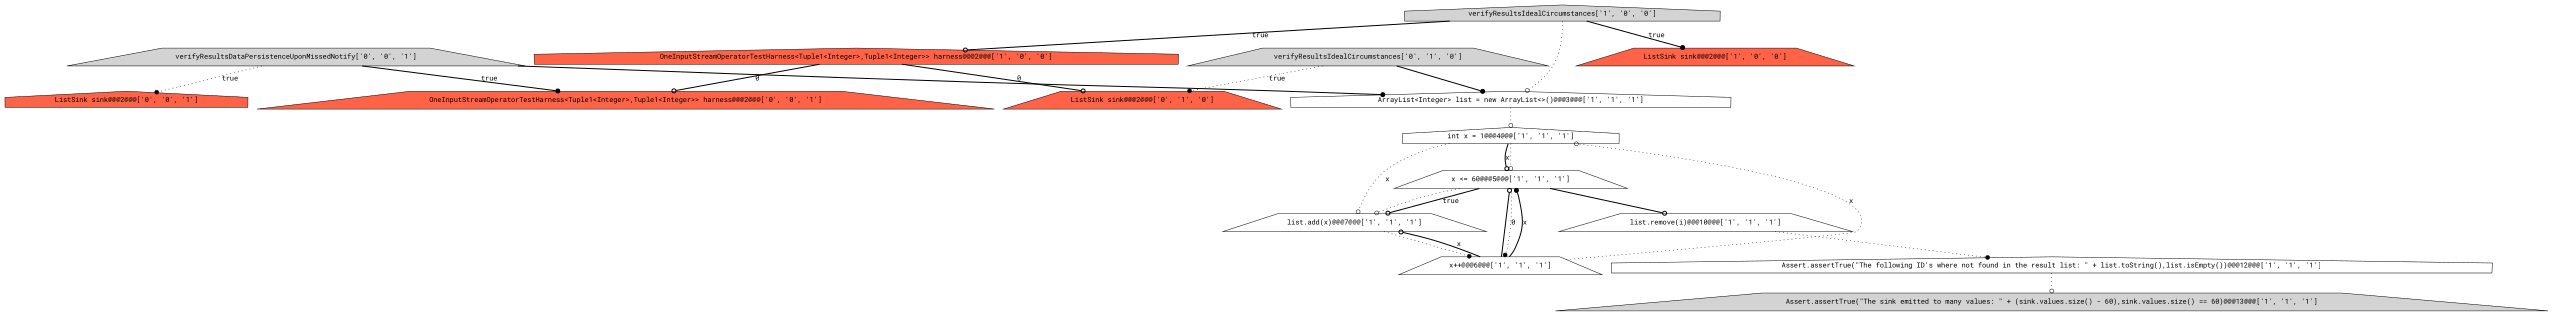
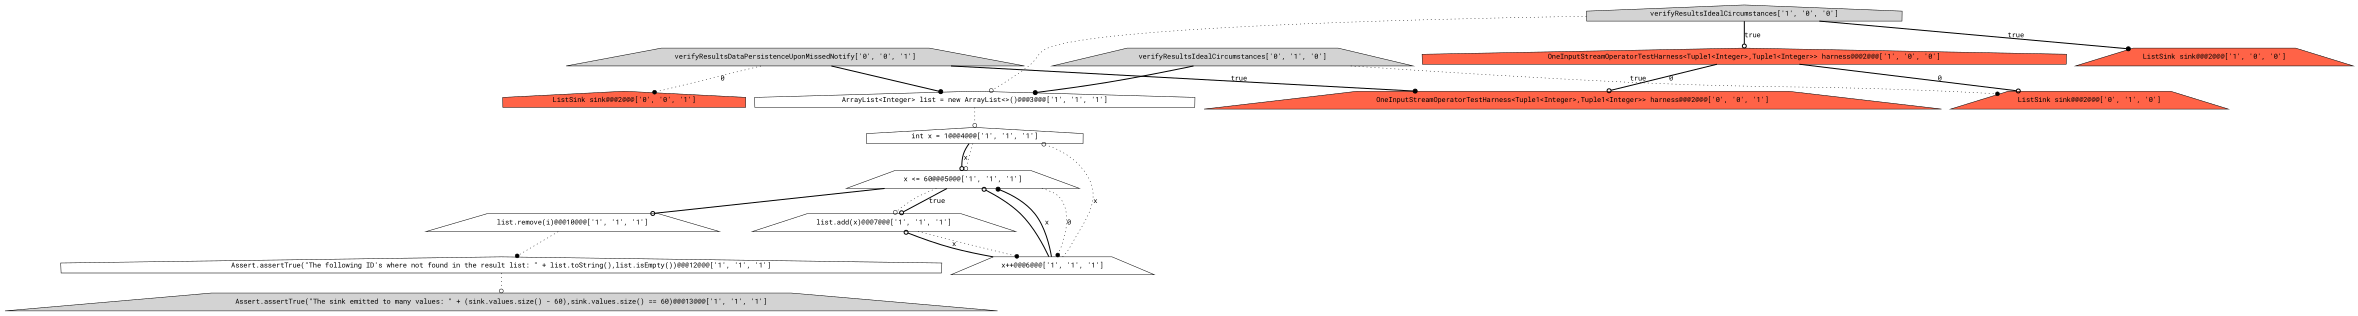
(230, 79) -> (723, 79)
(1395, 164) -> none
